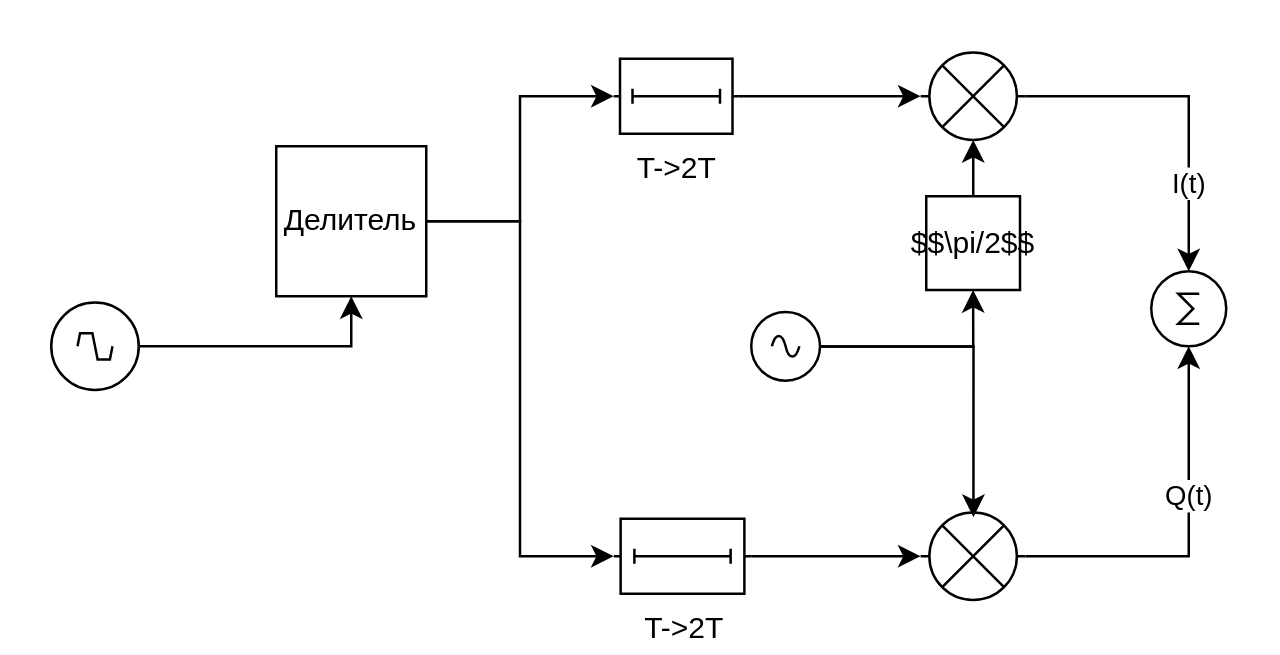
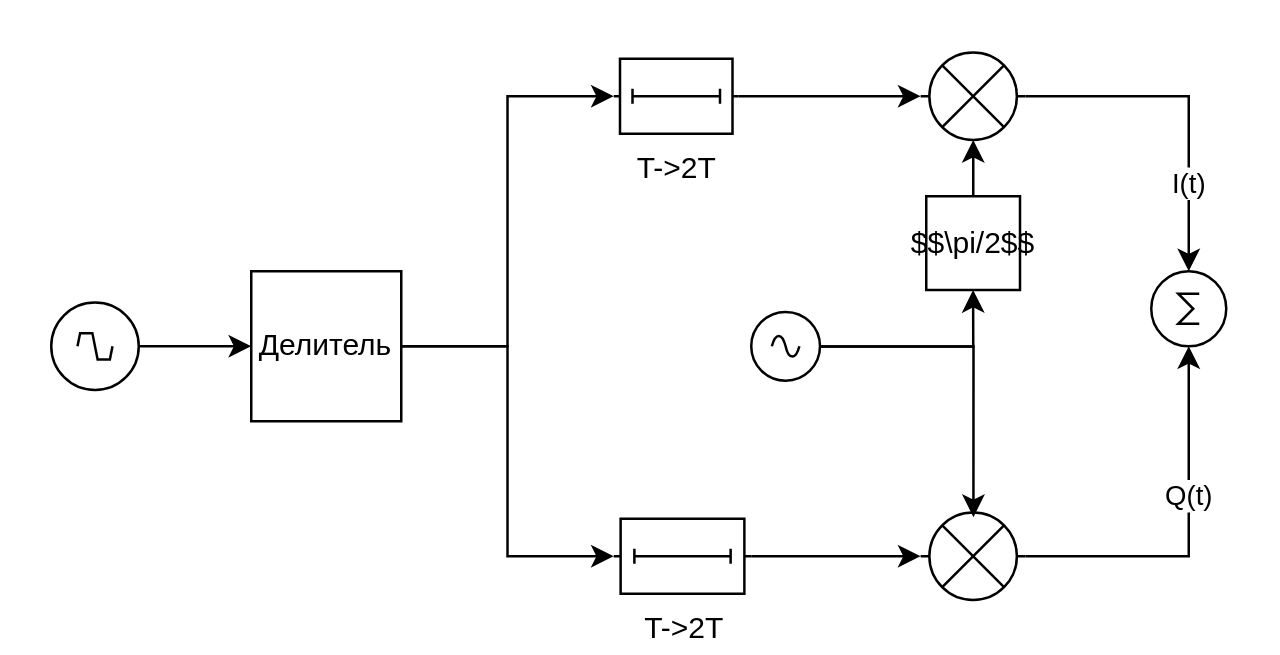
(351, 221) -> (326, 346)
